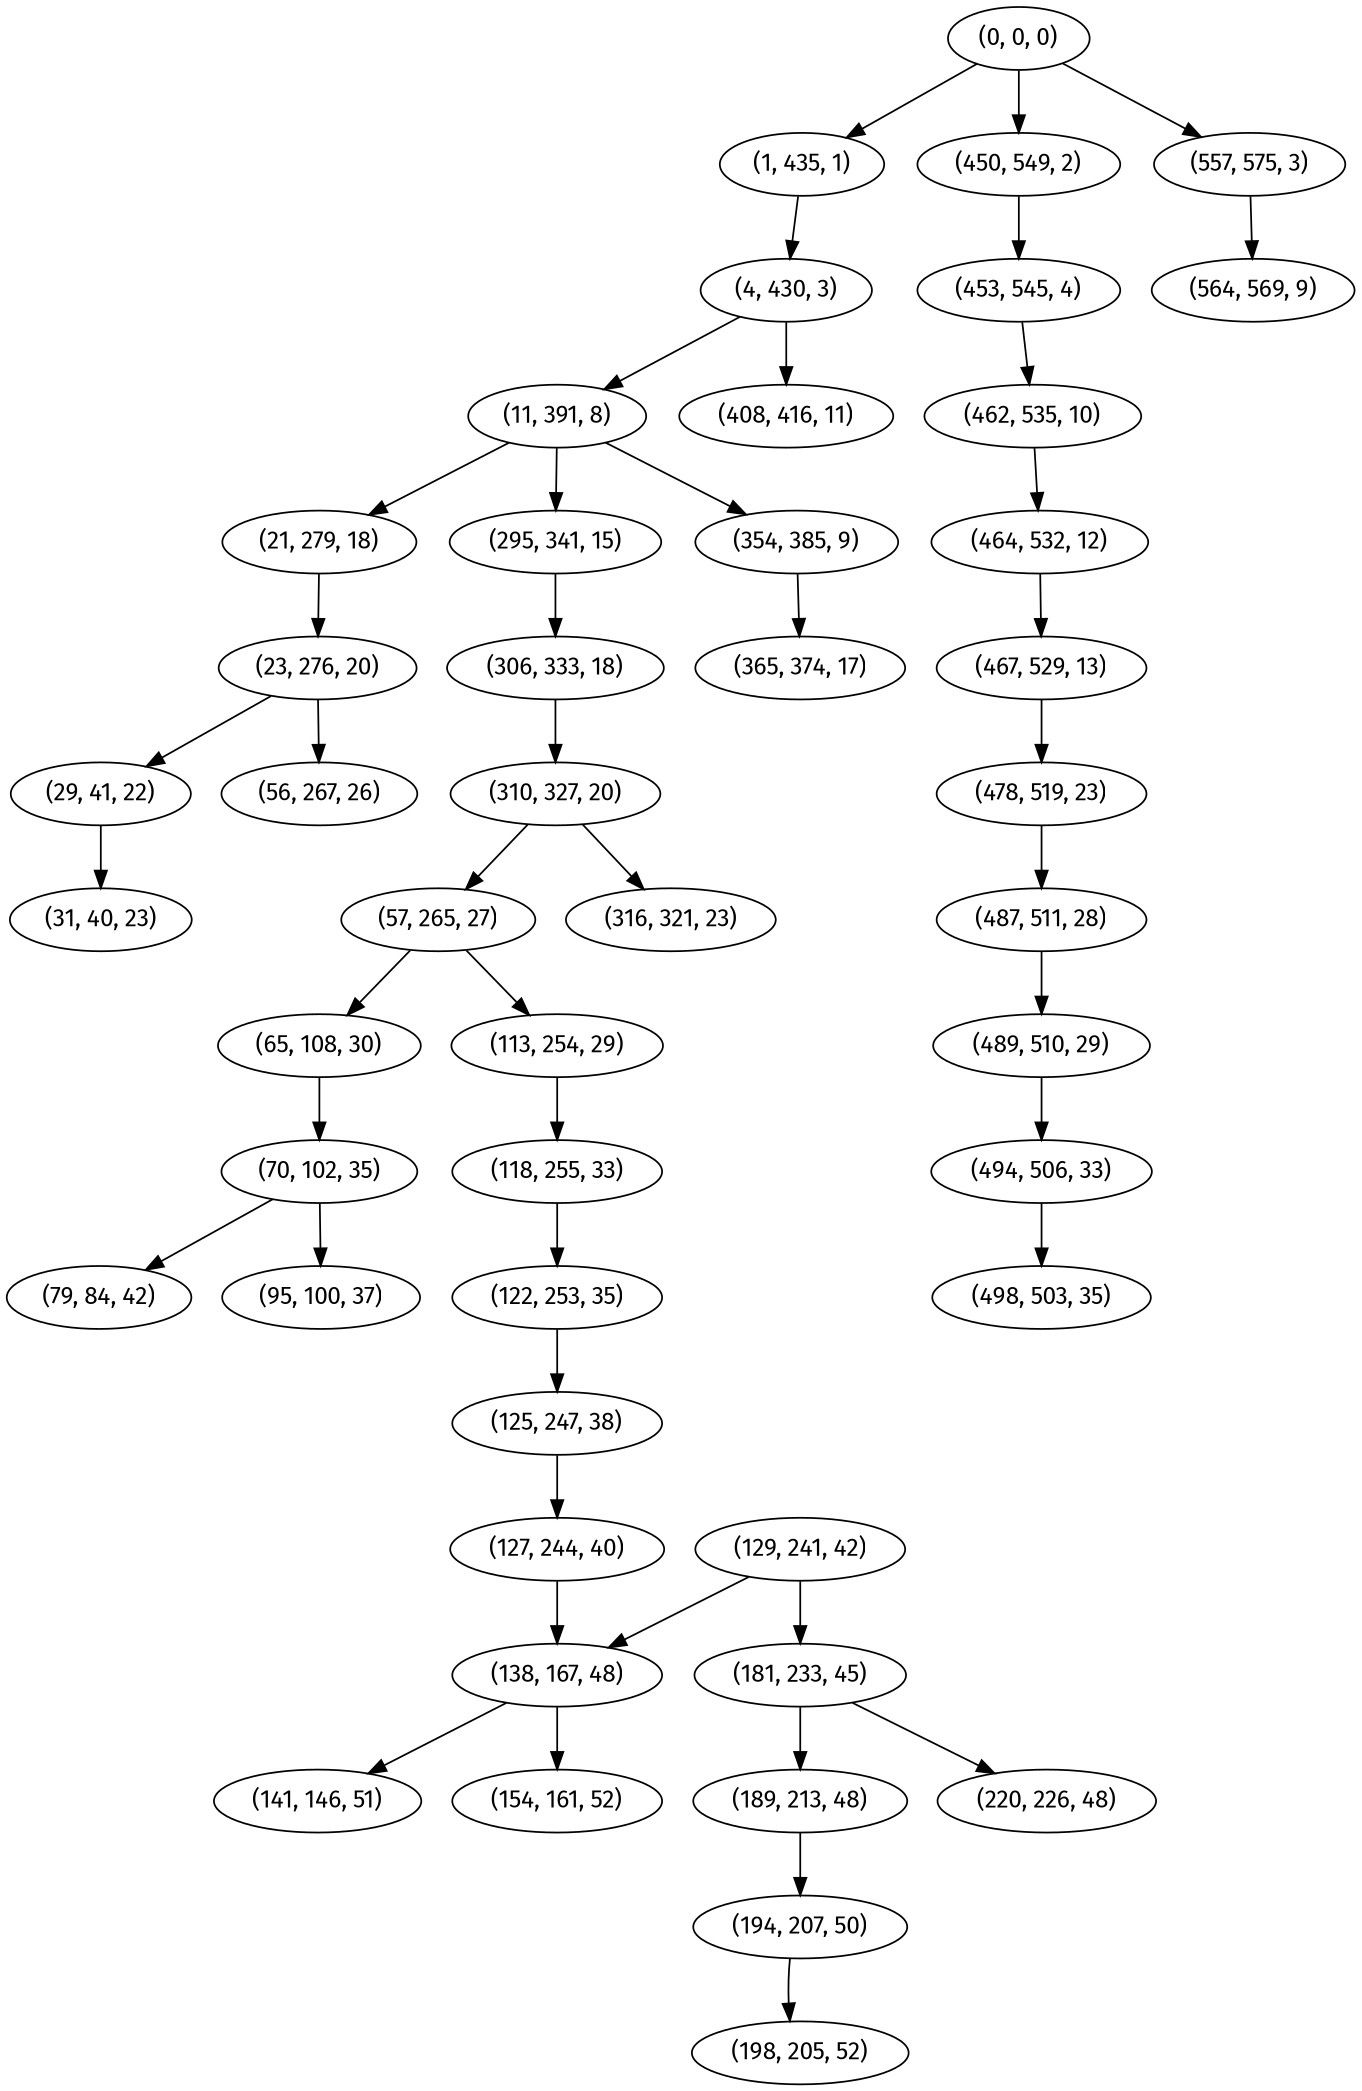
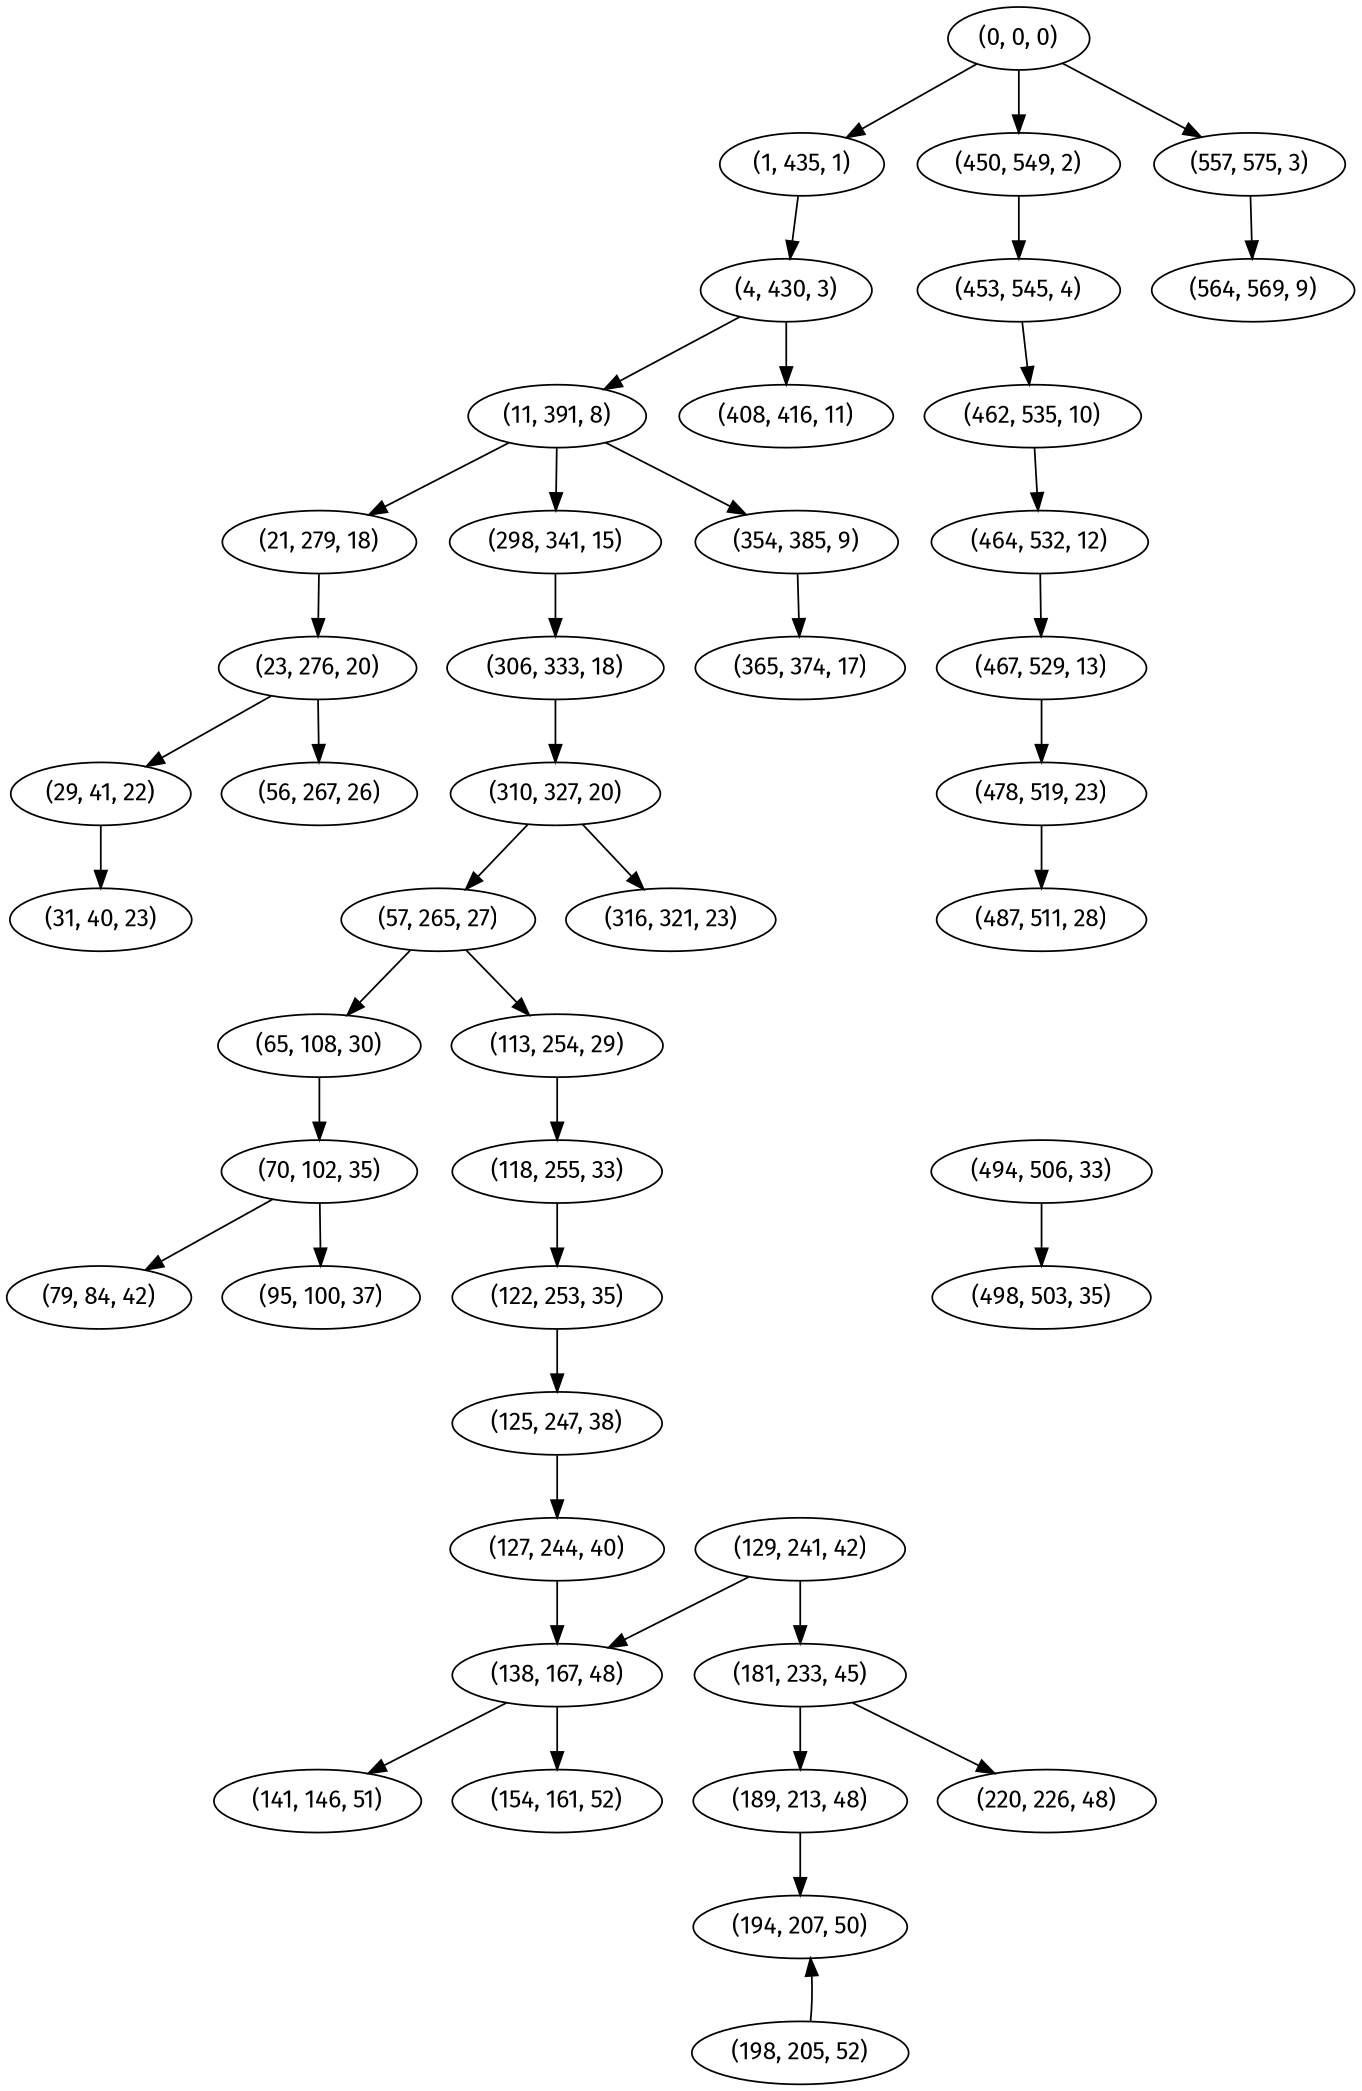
(555, 542) -> (555, 542)
(1042, 1046) -> none
(789, 1981) -> (812, 1998)
